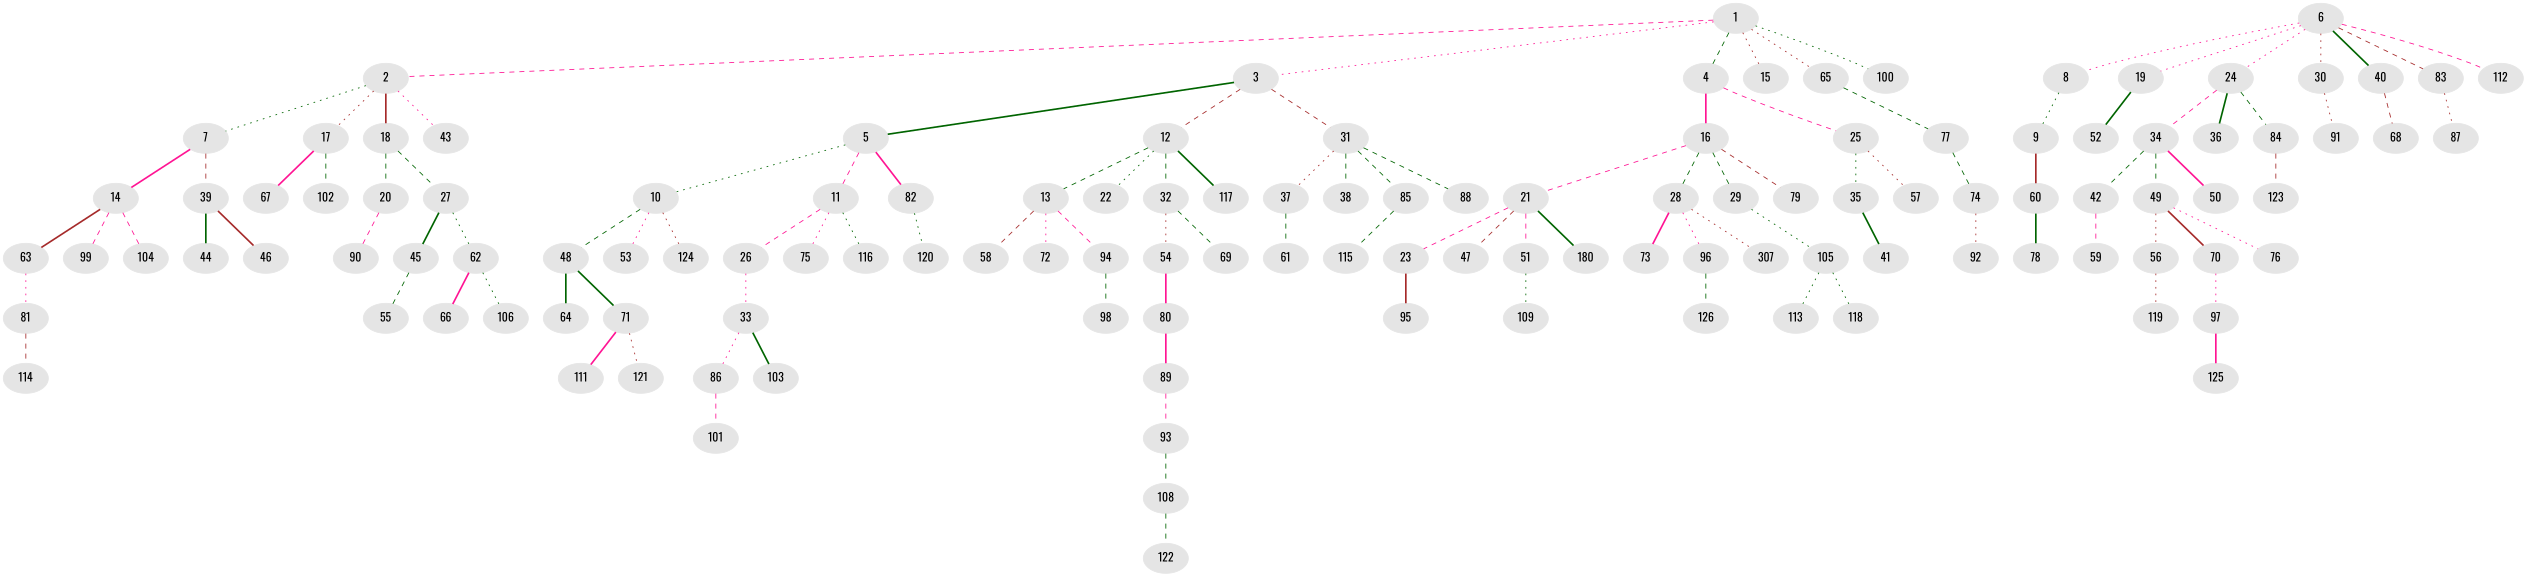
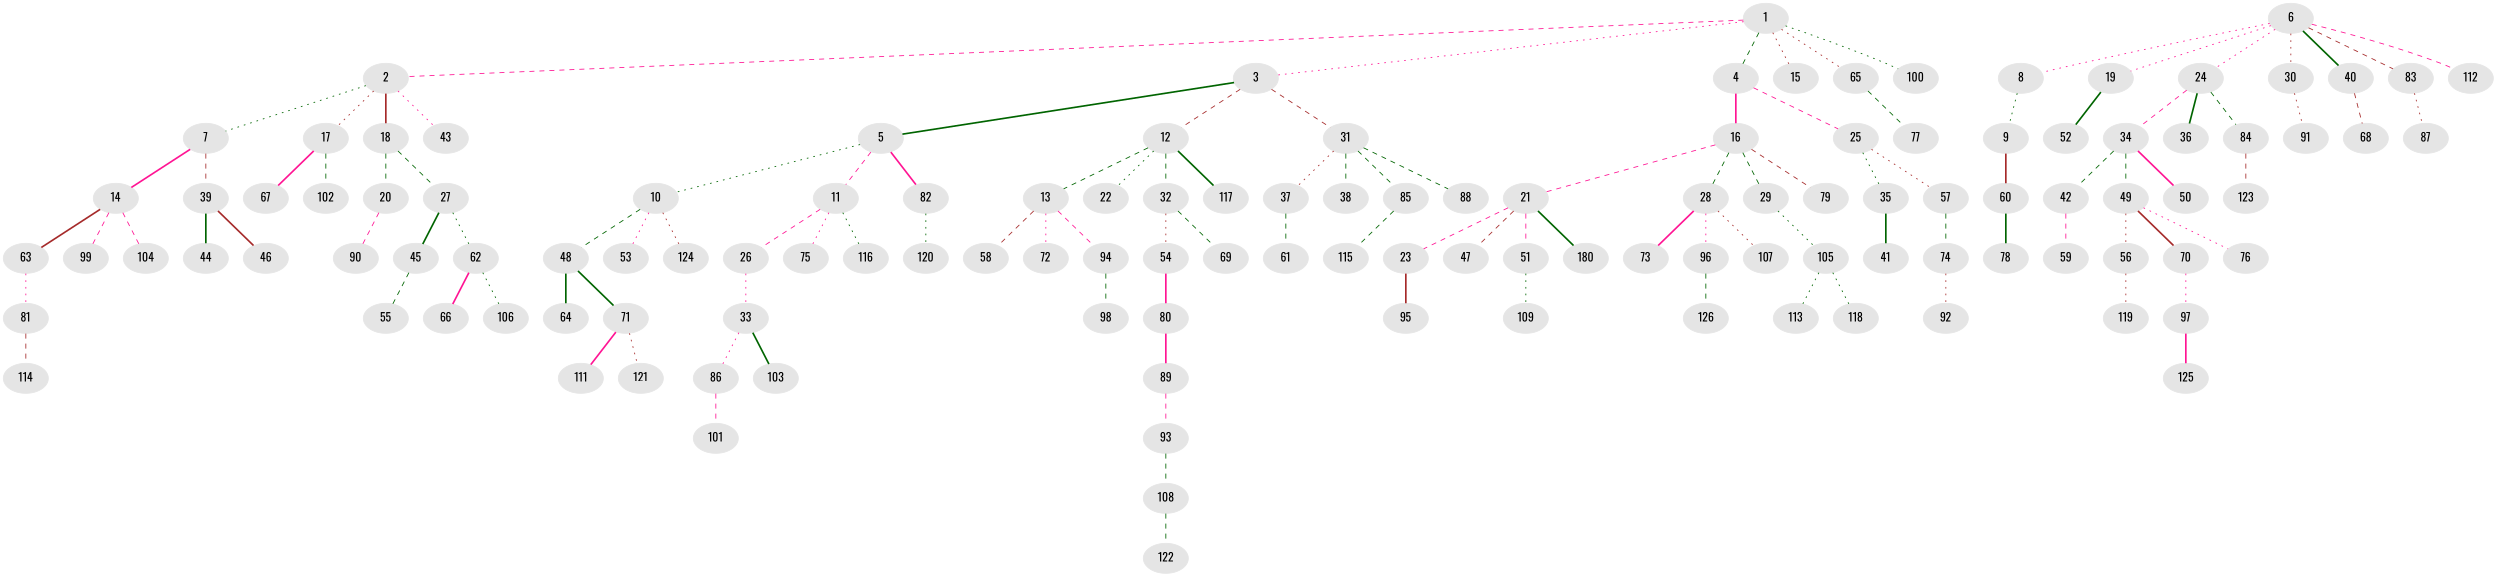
(1961, 168) -> (1946, 228)
(1766, 258) -> (1766, 258)
